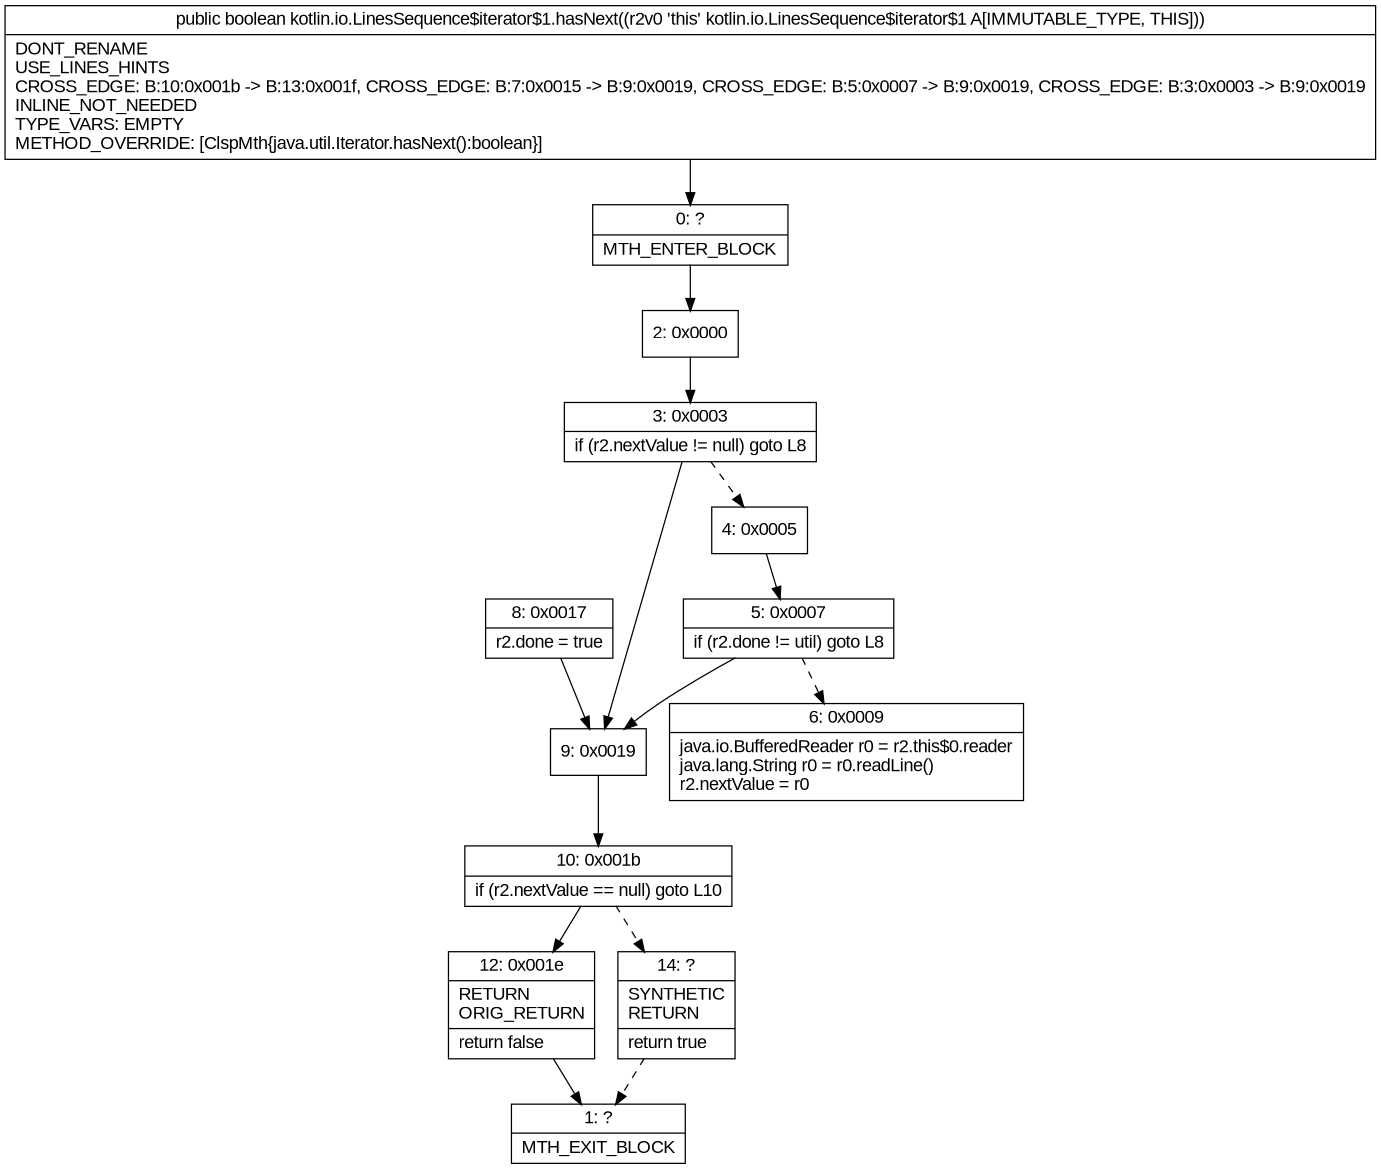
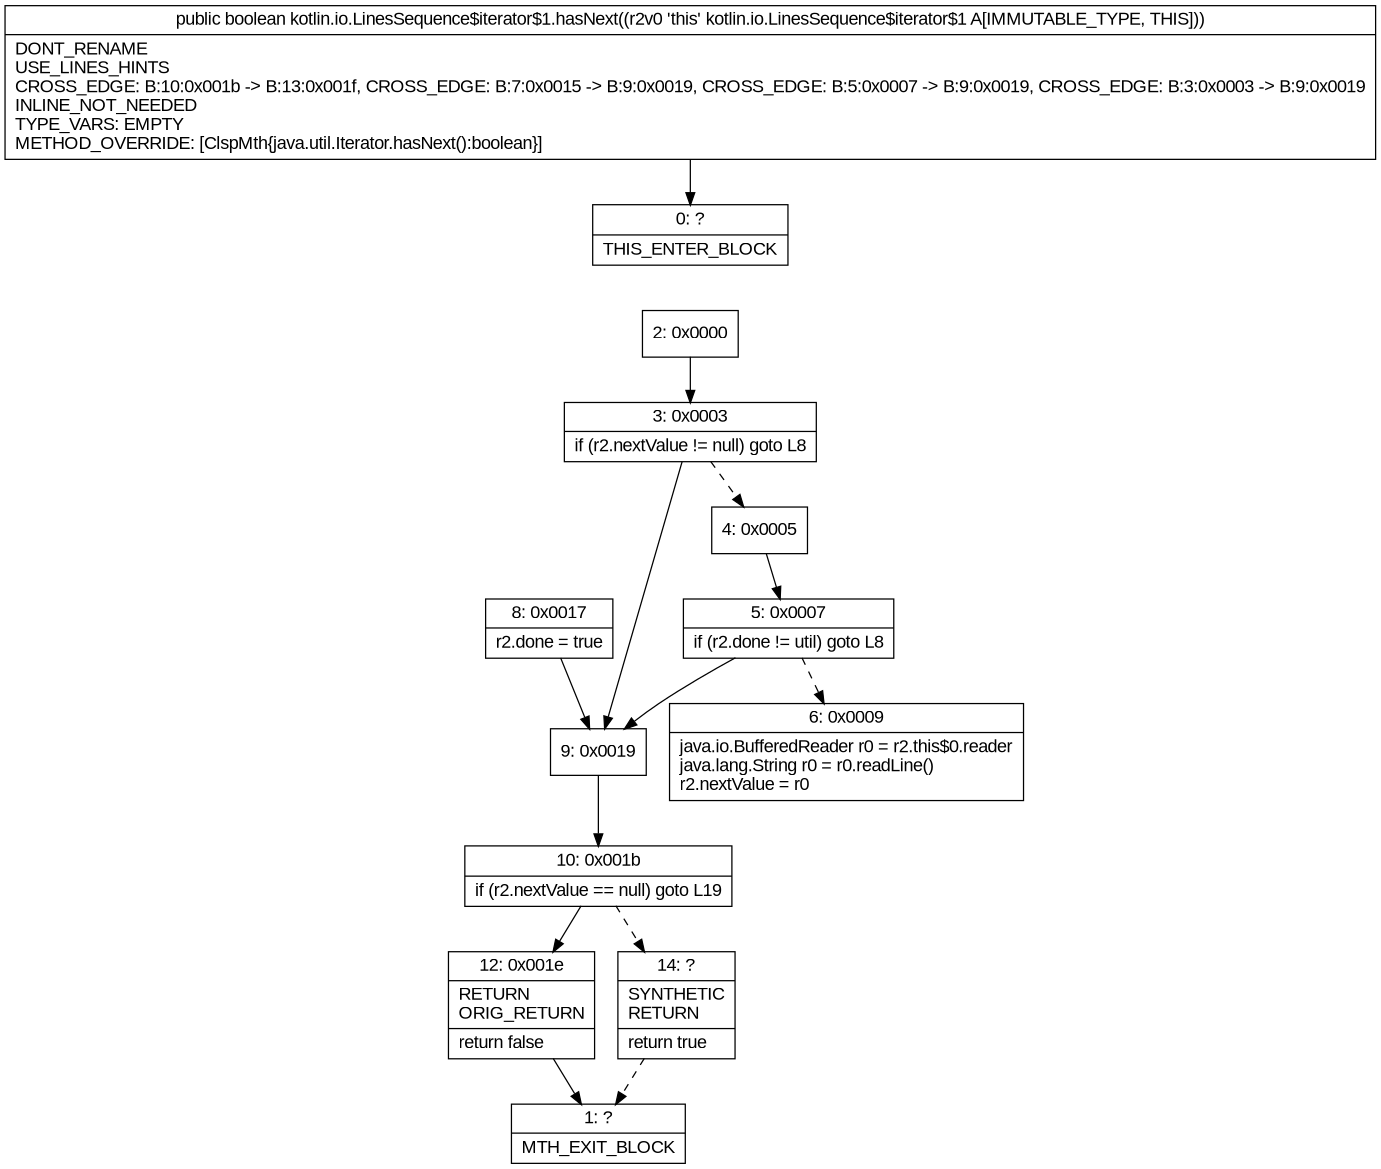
(690, 249) -> (690, 249)
(690, 281) -> none
(598, 891) -> (598, 891)
